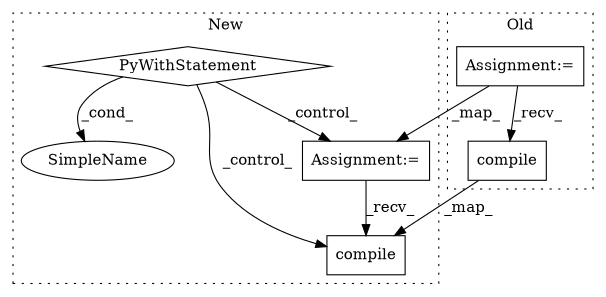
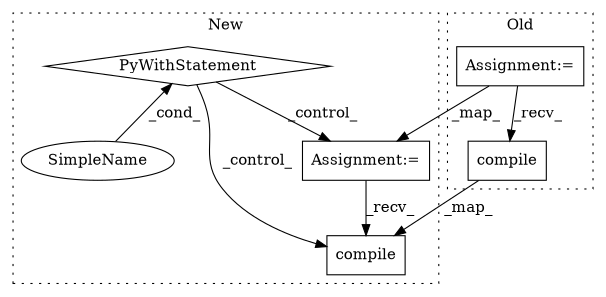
(89, 96) -> (140, 117)
